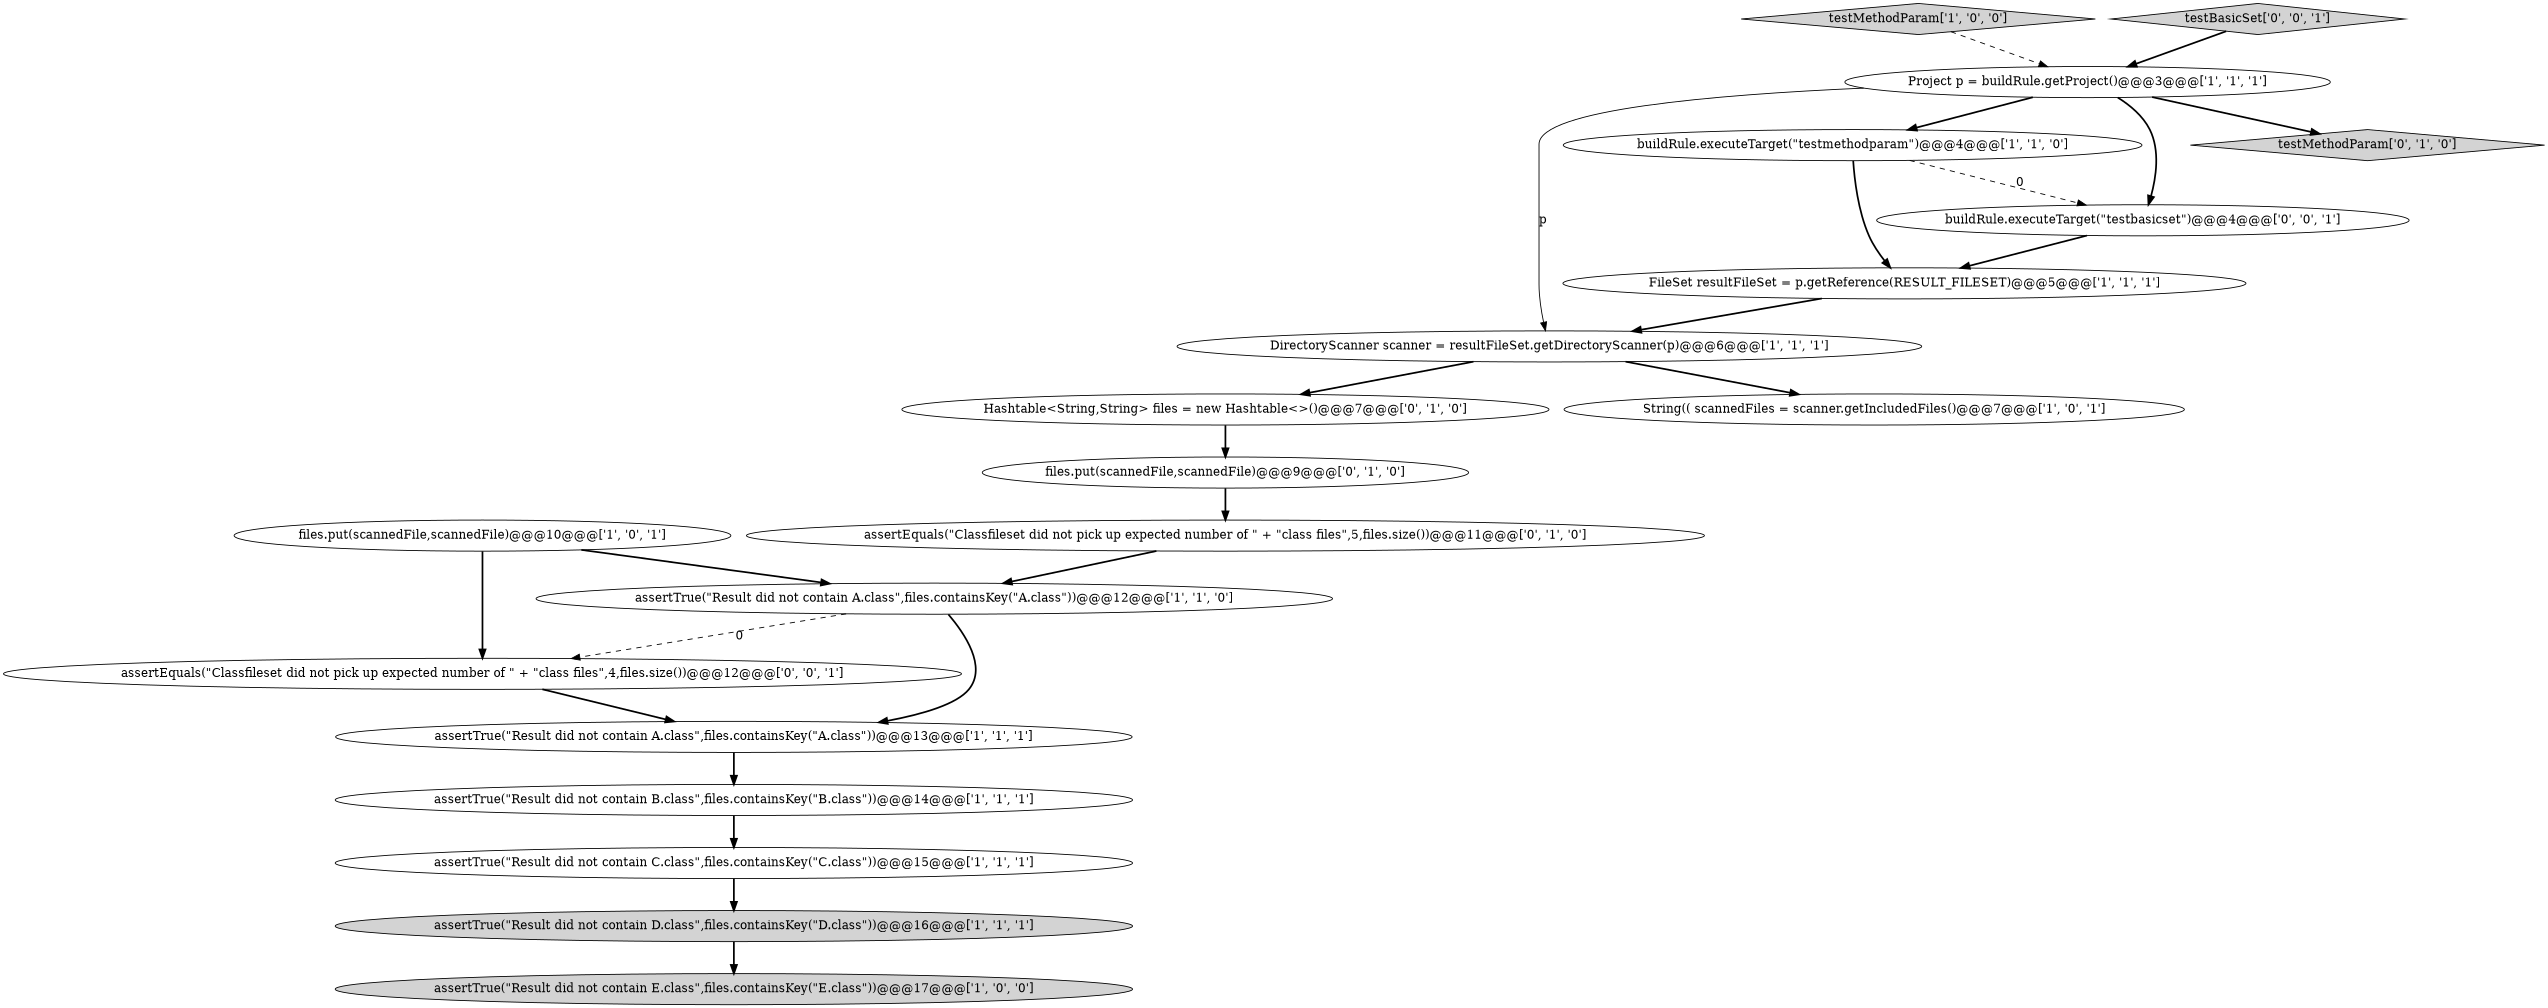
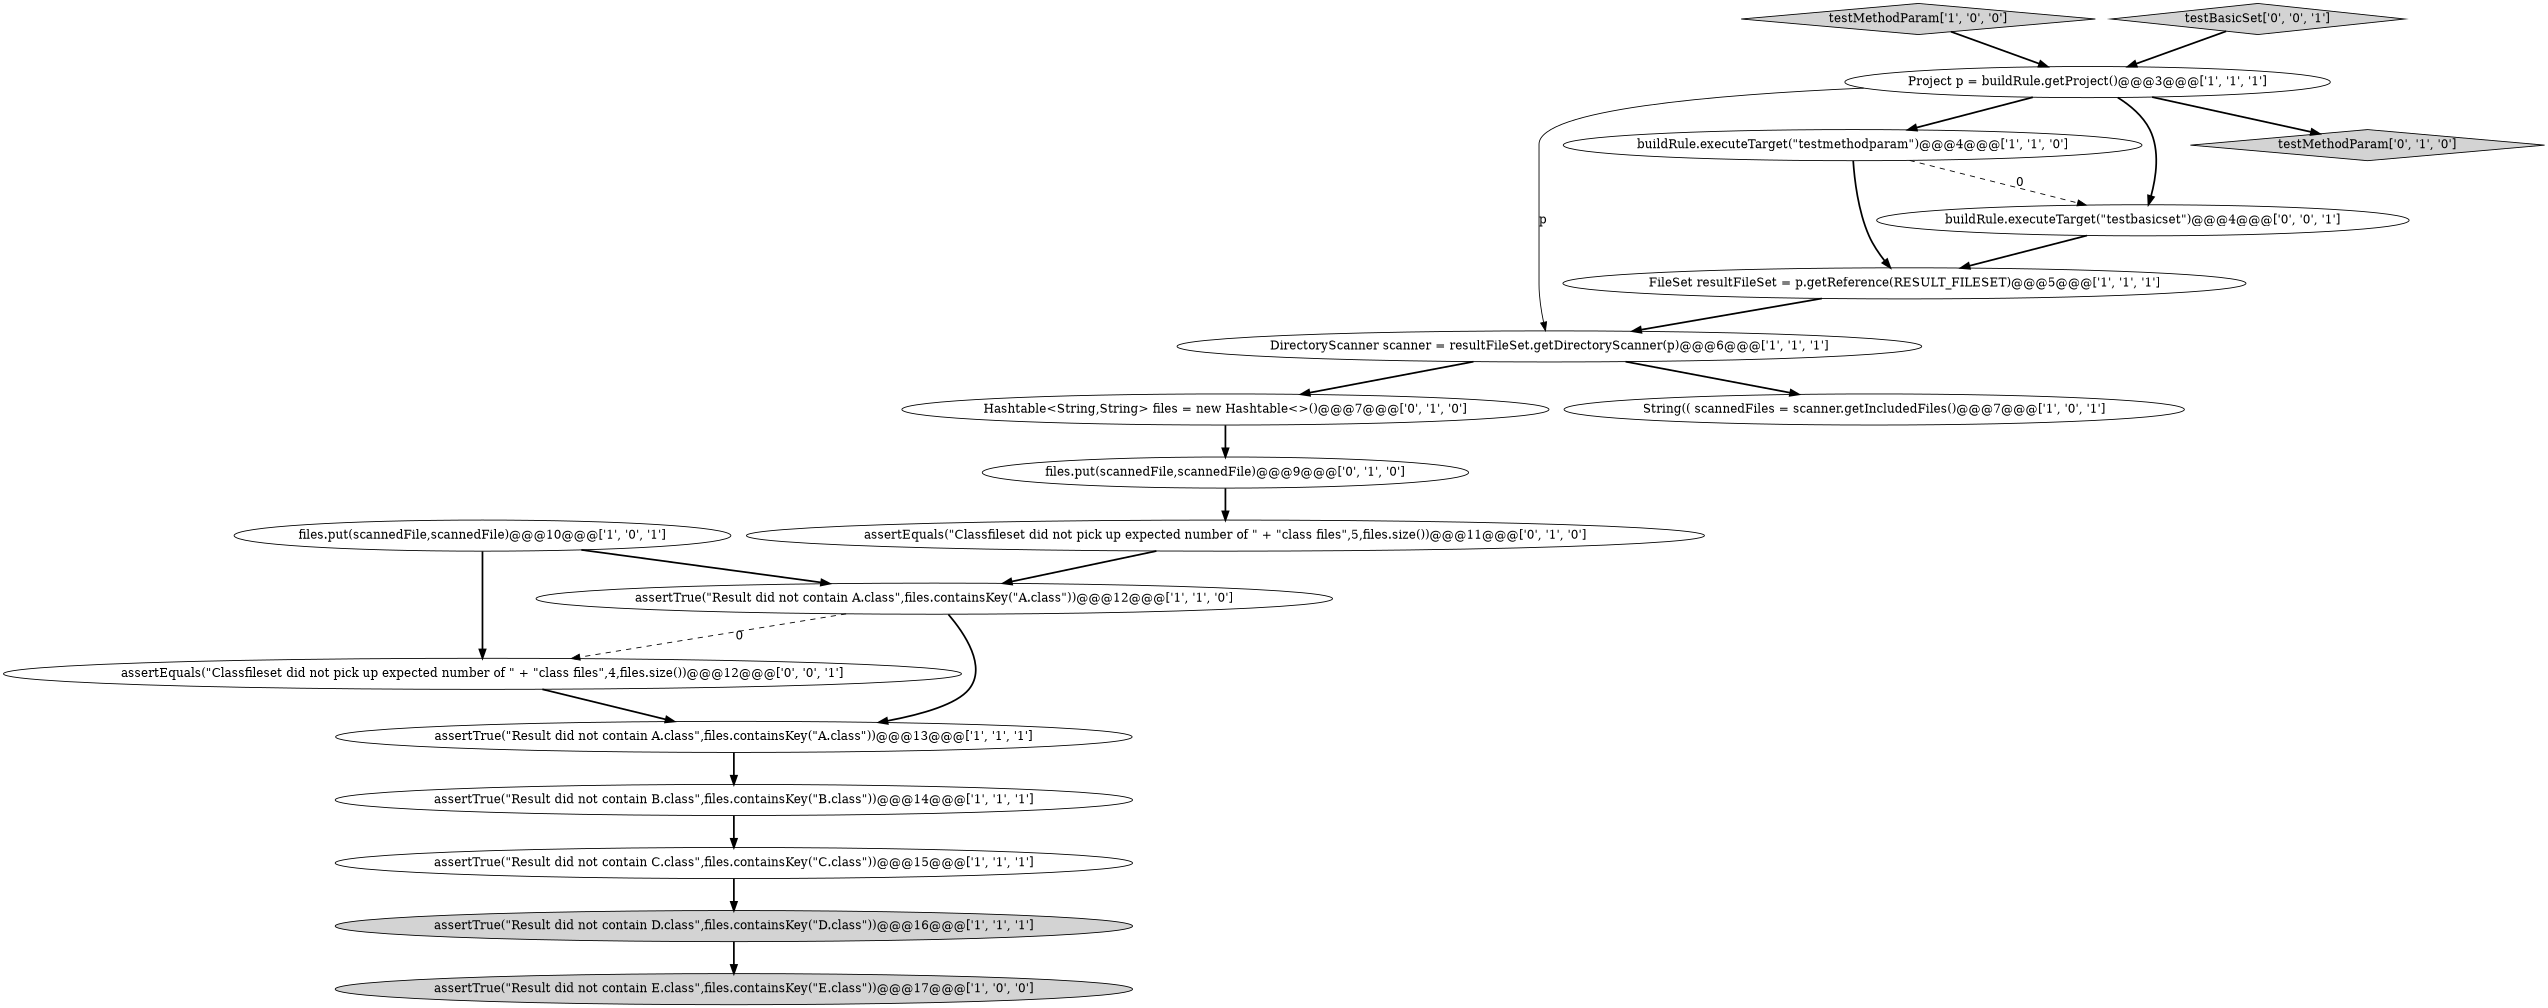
(1995, 48) -> (1995, 48)
